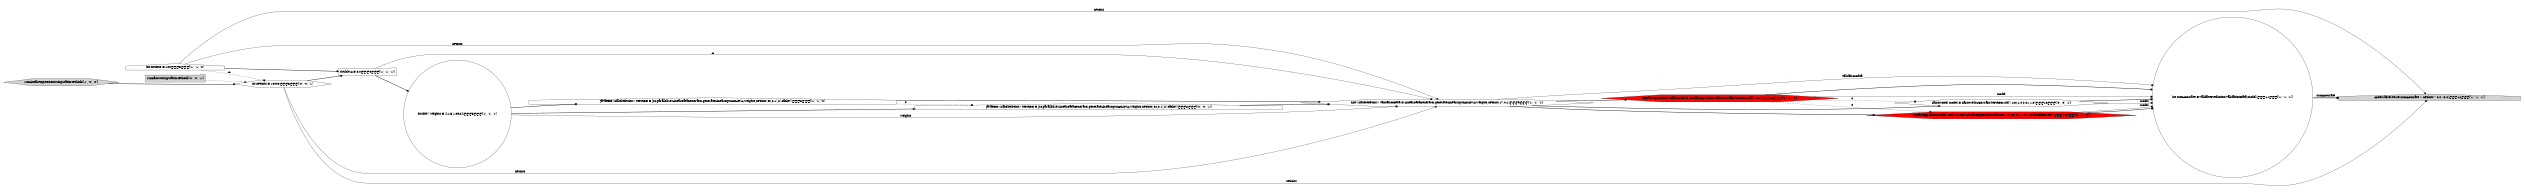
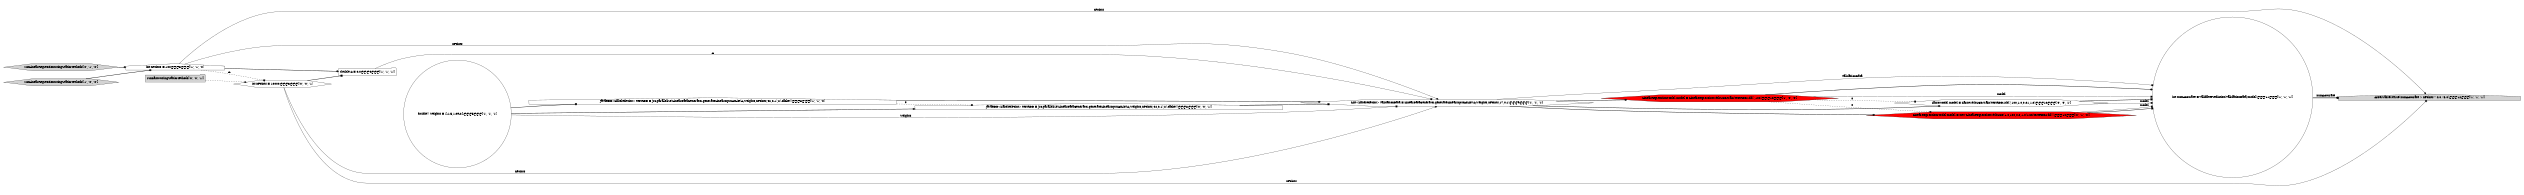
none -> (61, 67)
(324, 78) -> (324, 78)
(391, 83) -> none
(171, 84) -> (117, 74)
